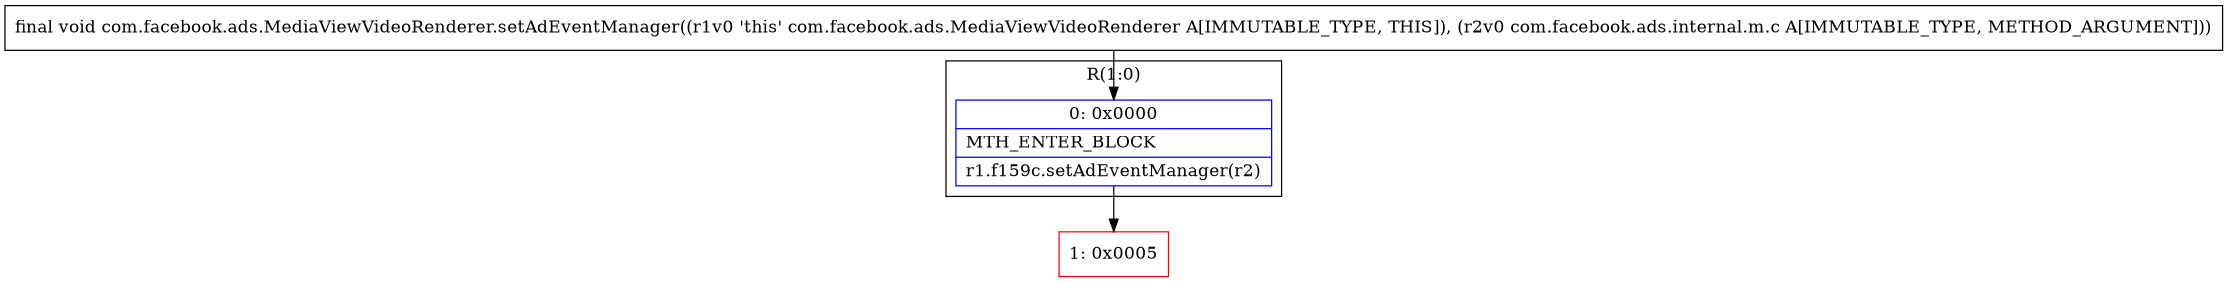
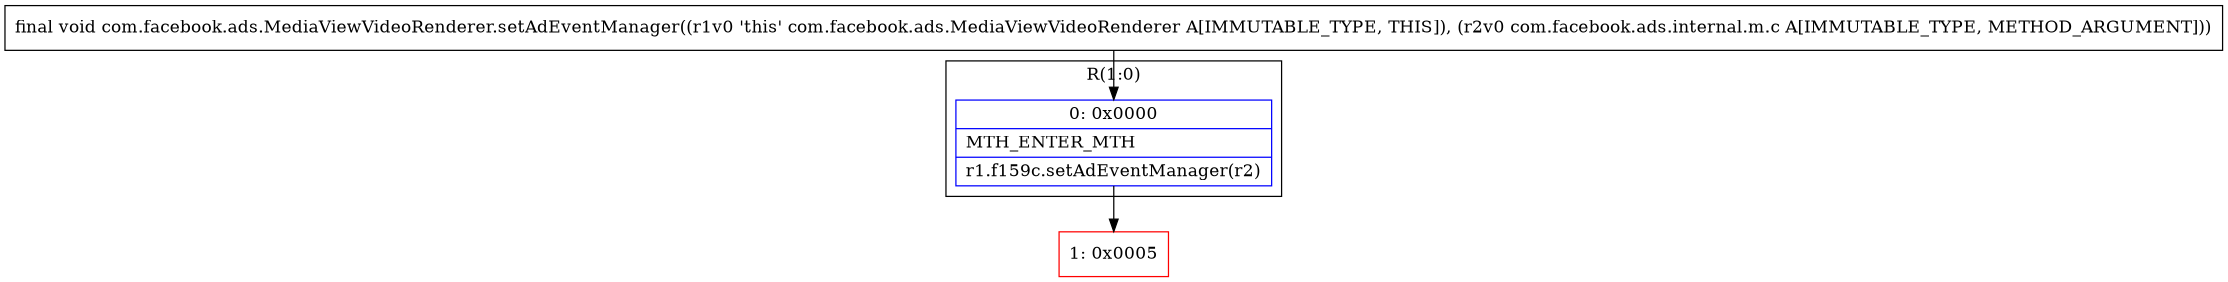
(1062, 142) -> (1051, 142)
